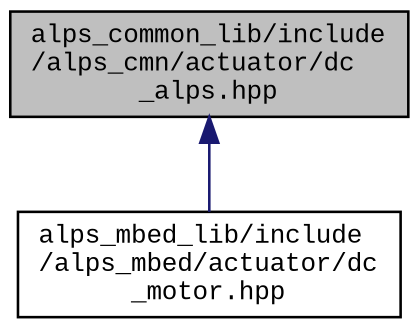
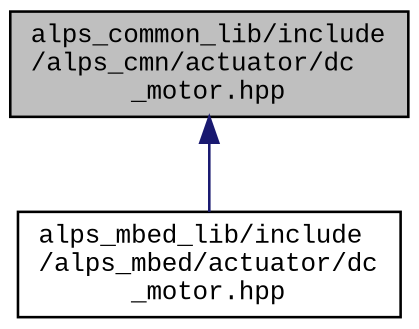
(209, 64) -> (209, 64)
